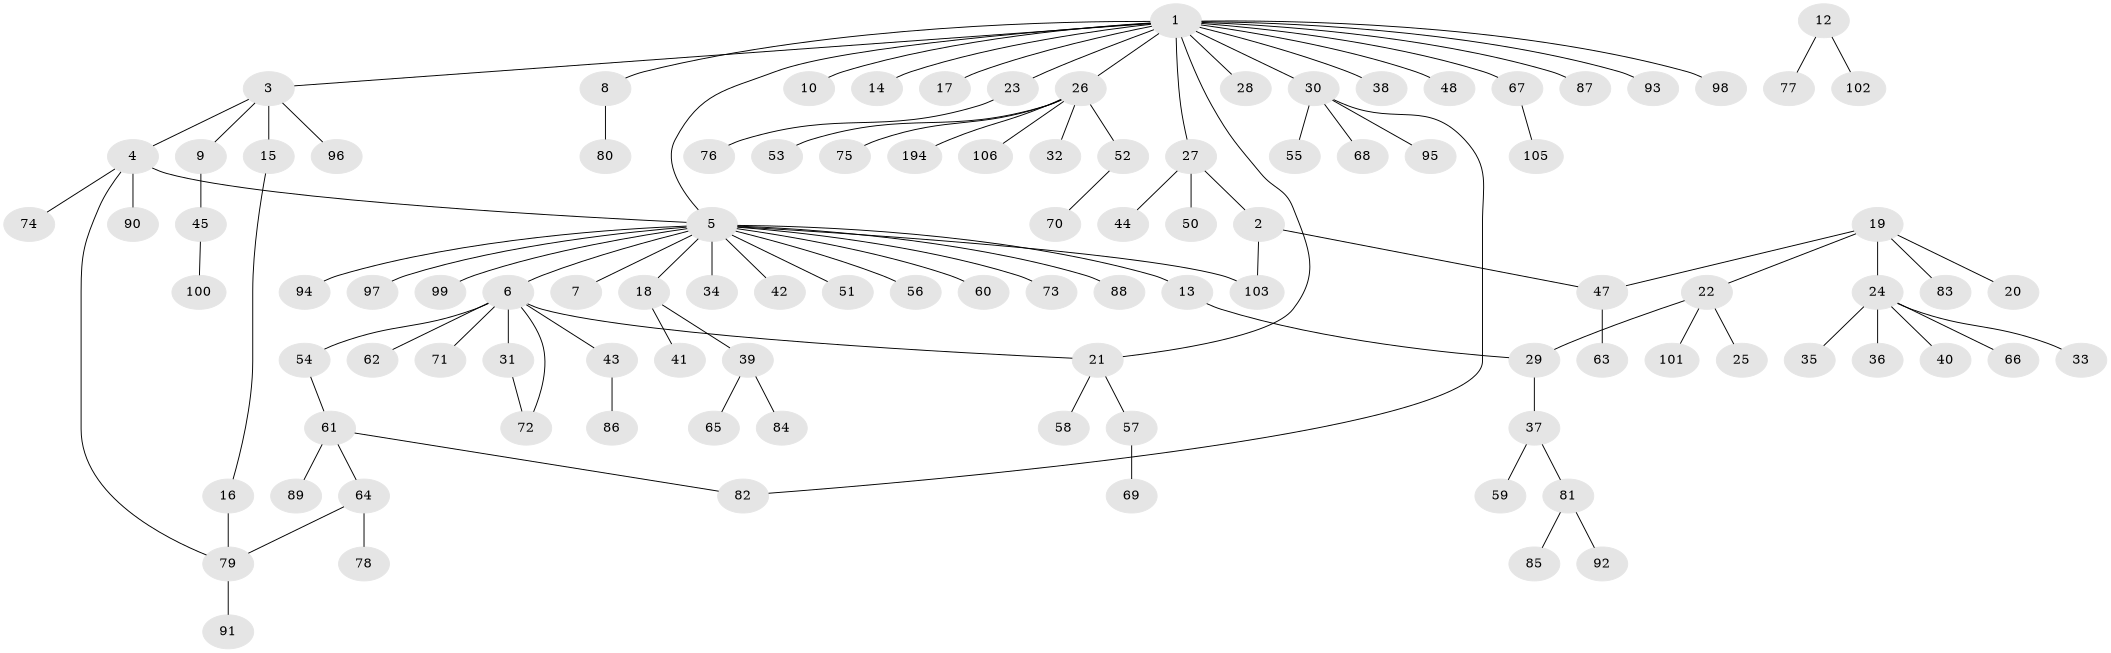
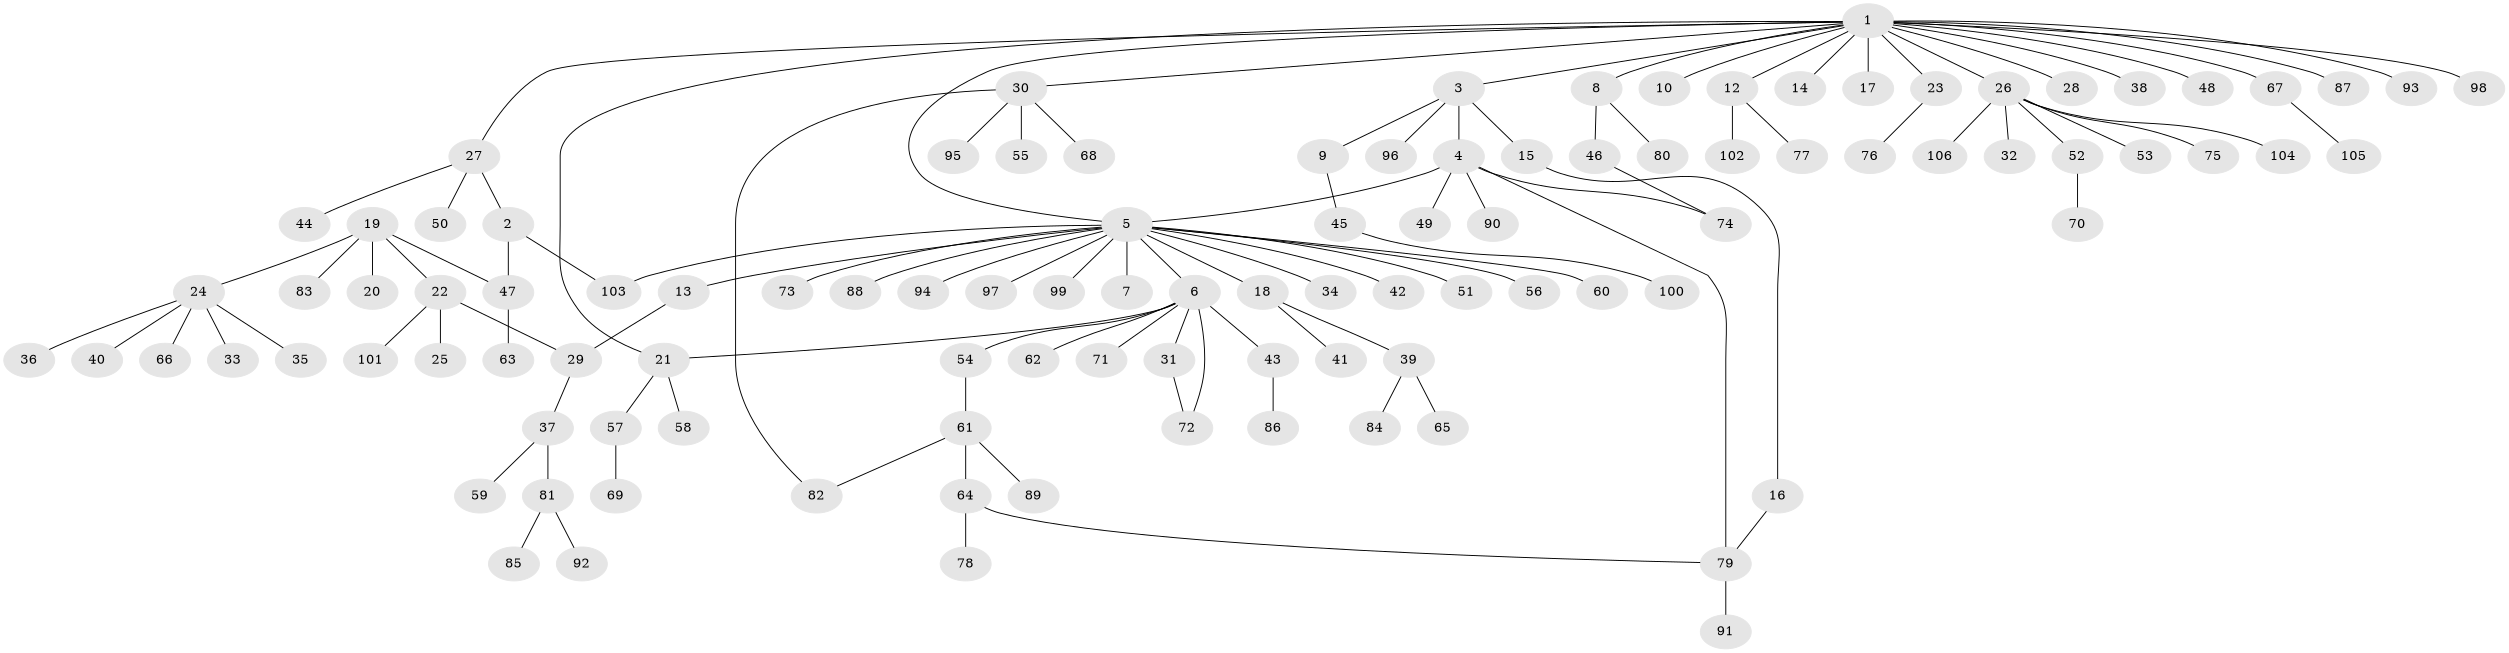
none -> (1800, 55)
(915, 157) -> (2283, 157)
none -> (1595, 157)
none -> (1425, 224)
